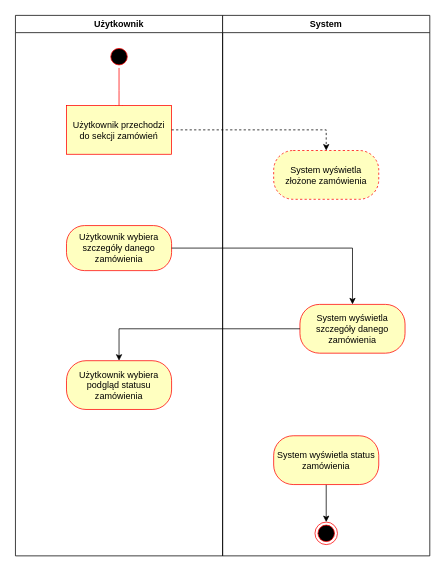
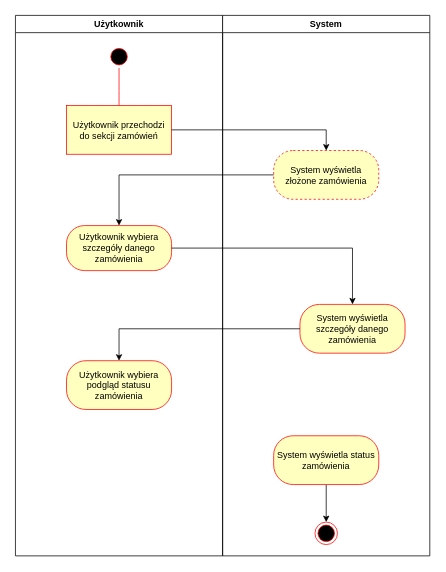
(257, 130) -> (257, 130)
none -> (119, 175)
